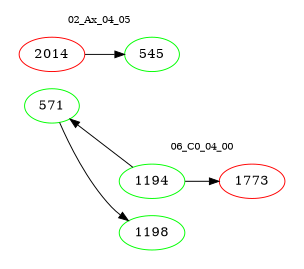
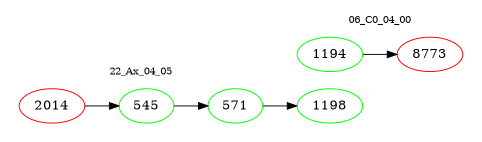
(99, 21) -> (141, 72)
(105, 146) -> (186, 106)
(252, 181) -> (430, 54)
